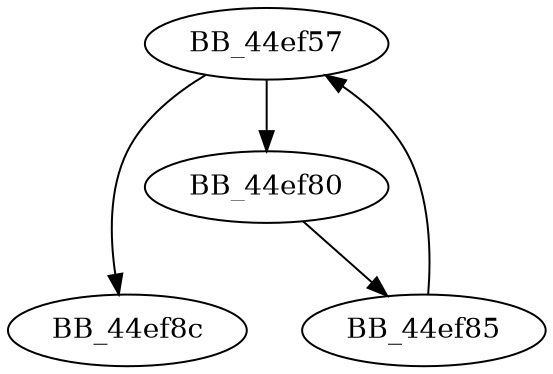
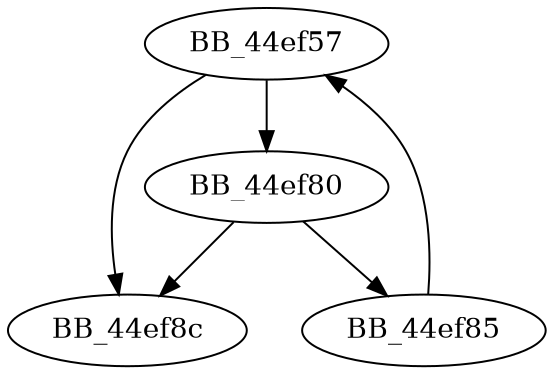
none -> (204, 252)
